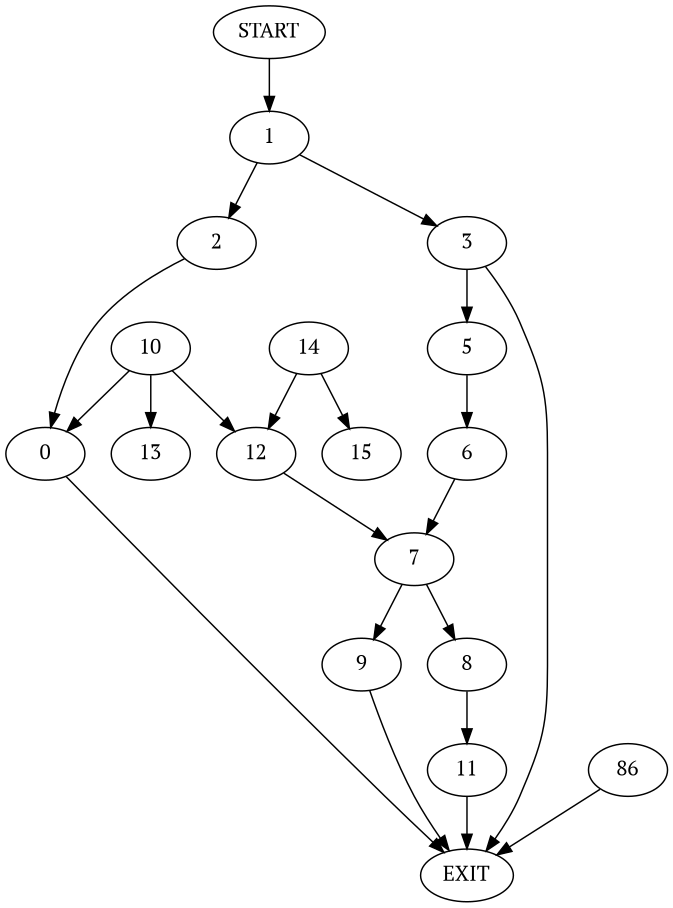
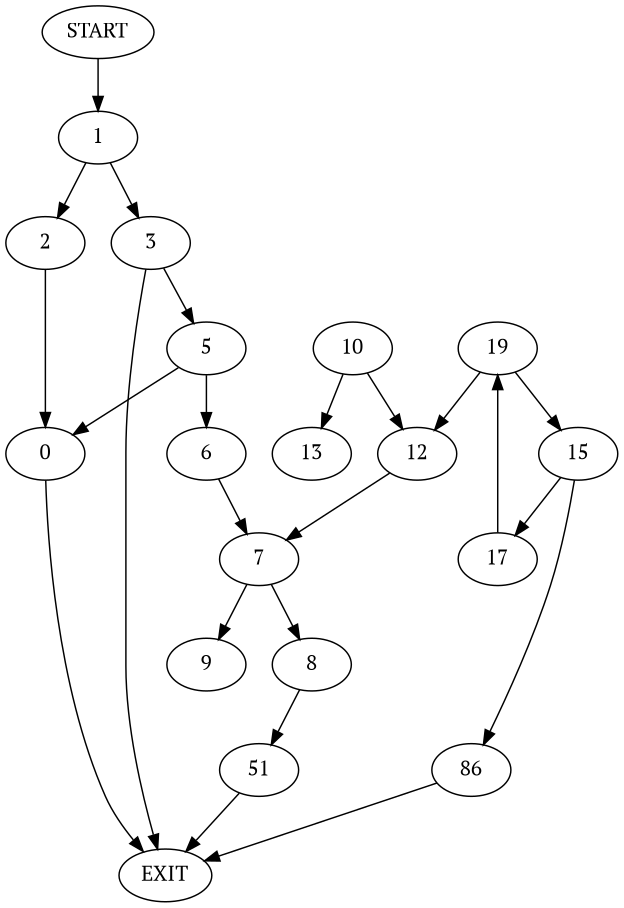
(309, 348) -> (498, 348)
(103, 396) -> (139, 393)
none -> (498, 559)
none -> (542, 609)
(400, 767) -> none
(467, 770) -> (259, 770)
